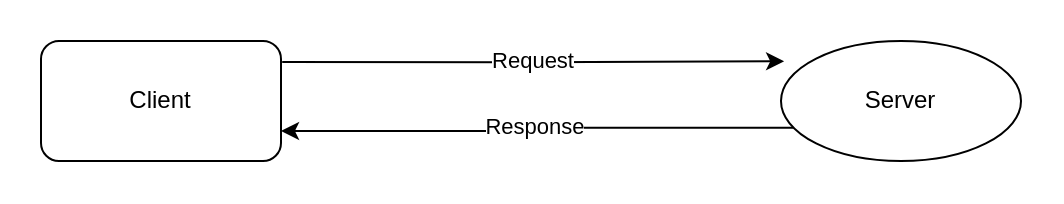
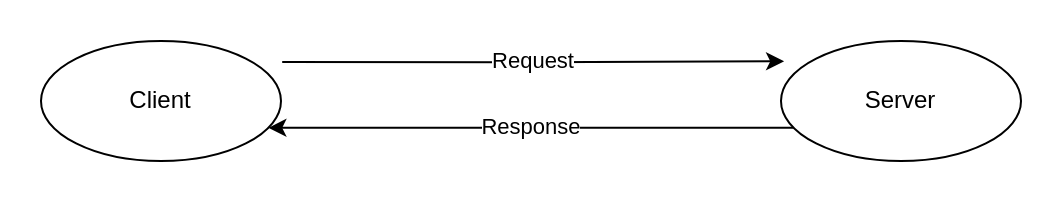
(161, 101) -> (161, 101)
